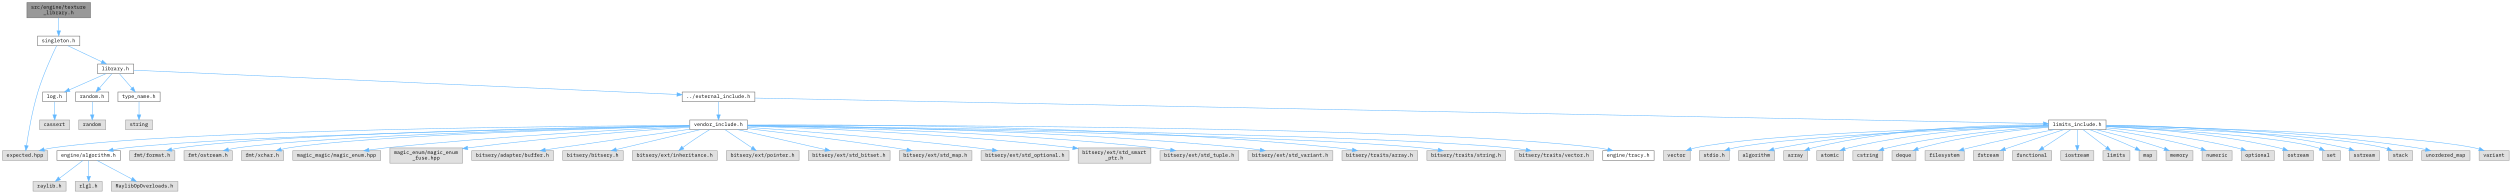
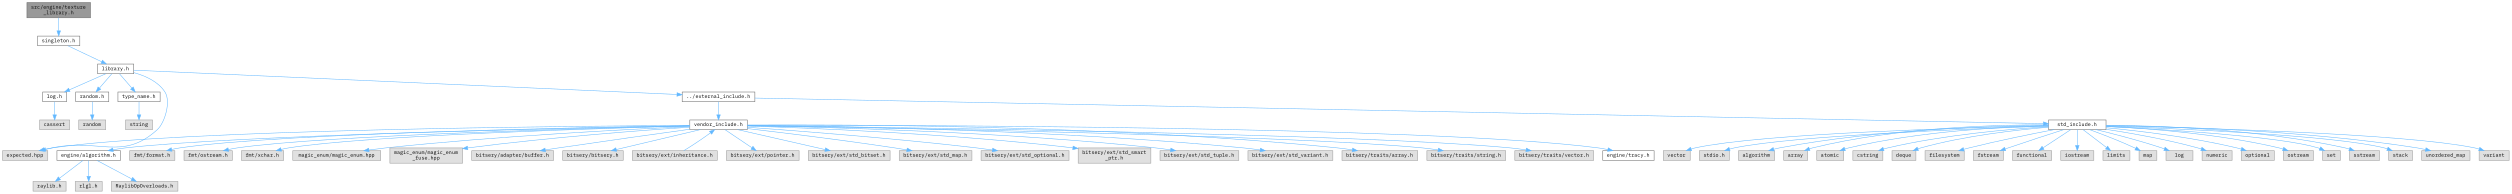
(37, 94) -> (150, 135)
(2077, 125) -> (2077, 125)
(696, 138) -> (697, 142)
(337, 156) -> (337, 156)
(2179, 156) -> (2179, 156)
